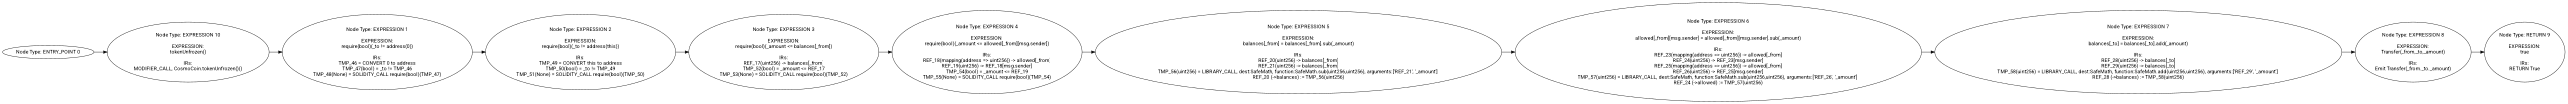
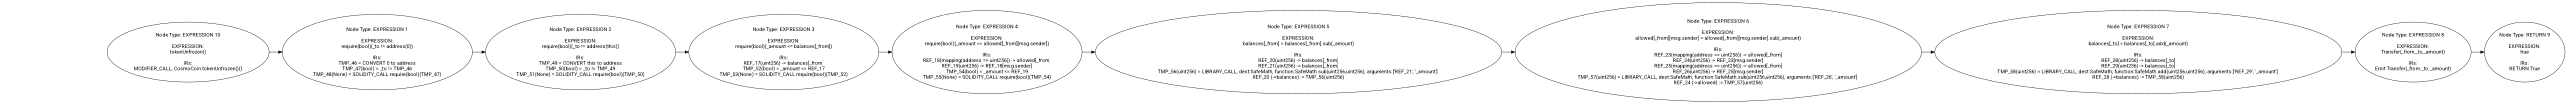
(48, 52) -> none
